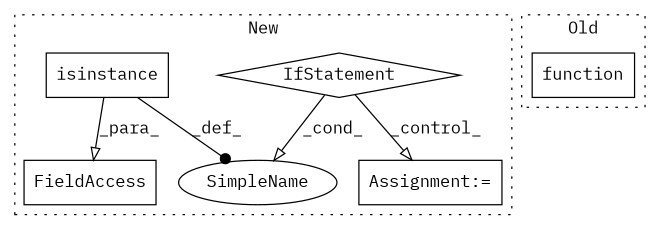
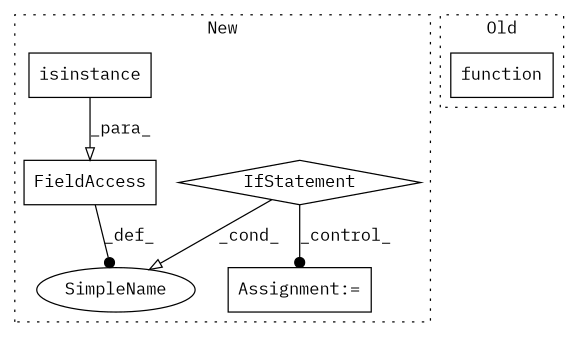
(379, 123) -> (300, 231)
(179, 127) -> (102, 231)
